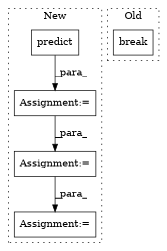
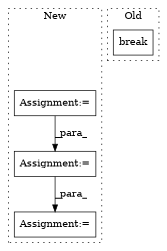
(55, 43) -> none
